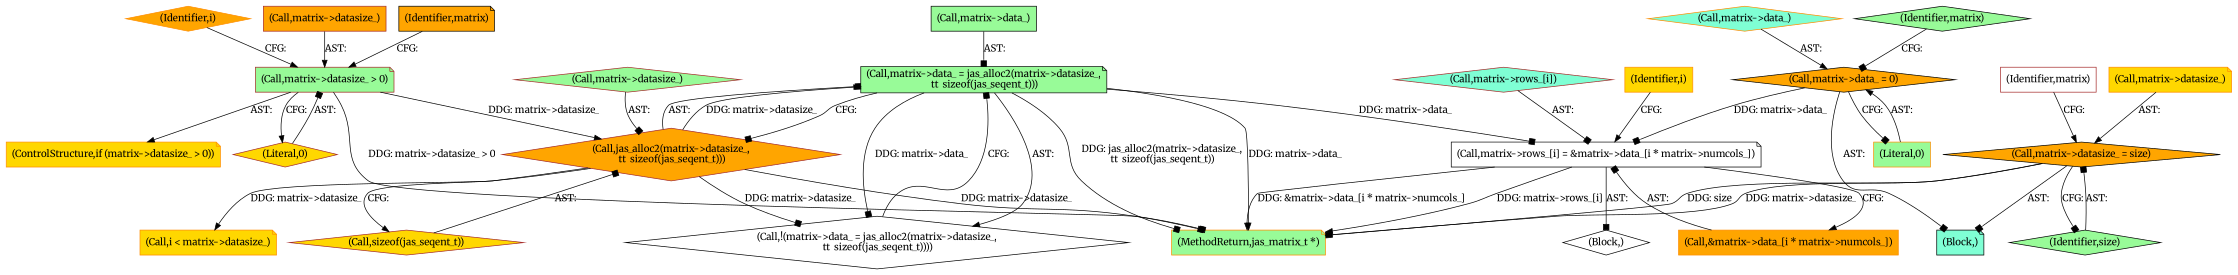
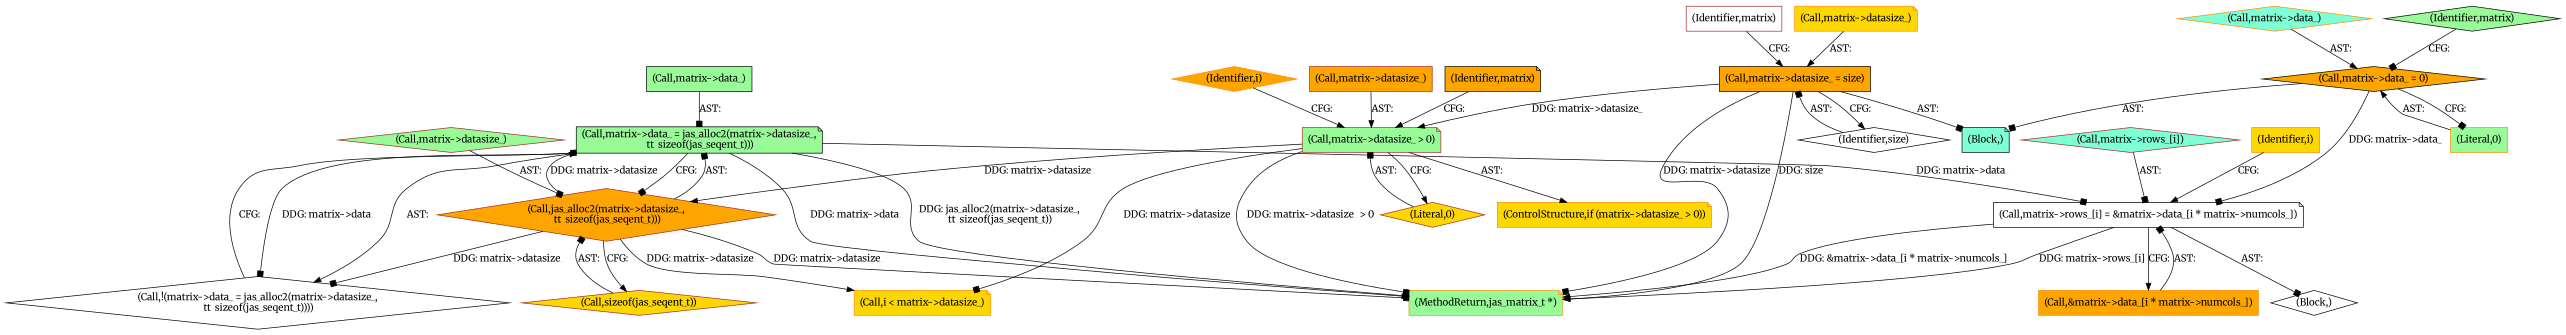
none -> (1571, 98)
(2082, 155) -> (1795, 79)
none -> (1125, 188)
(2061, 196) -> (1840, 106)
(2085, 243) -> (1874, 140)
